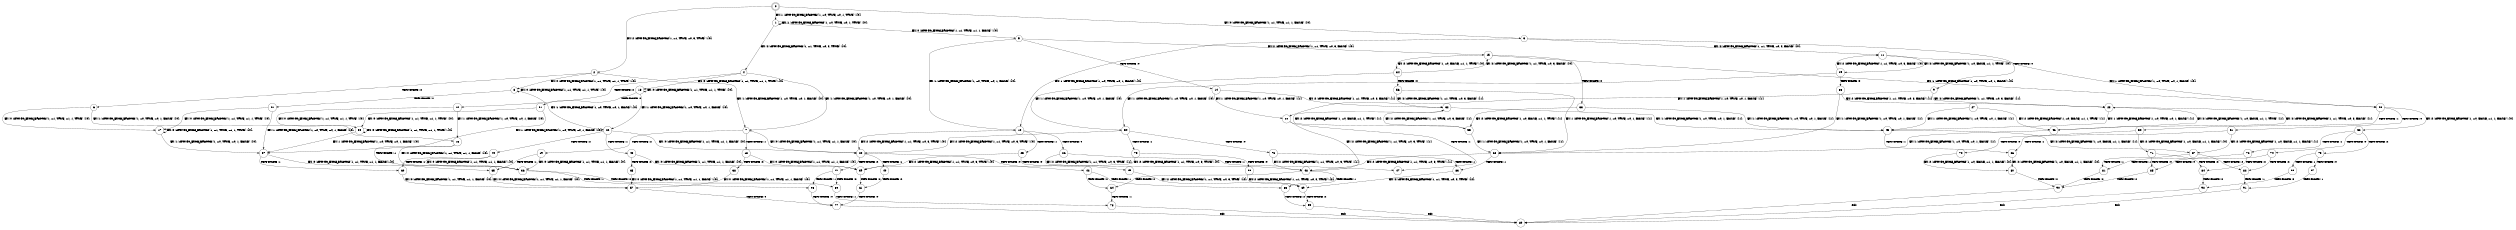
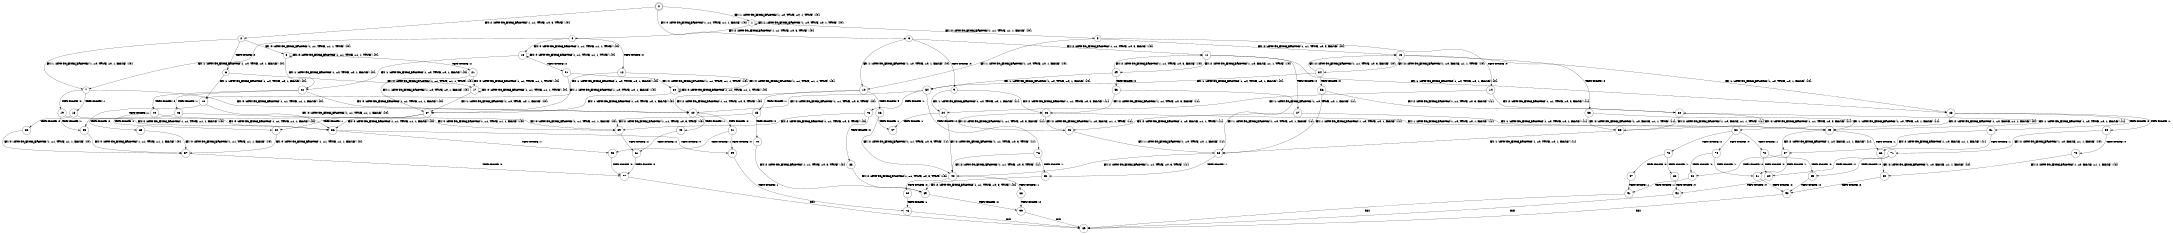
none -> (1292, 63)
(1088, 171) -> none
